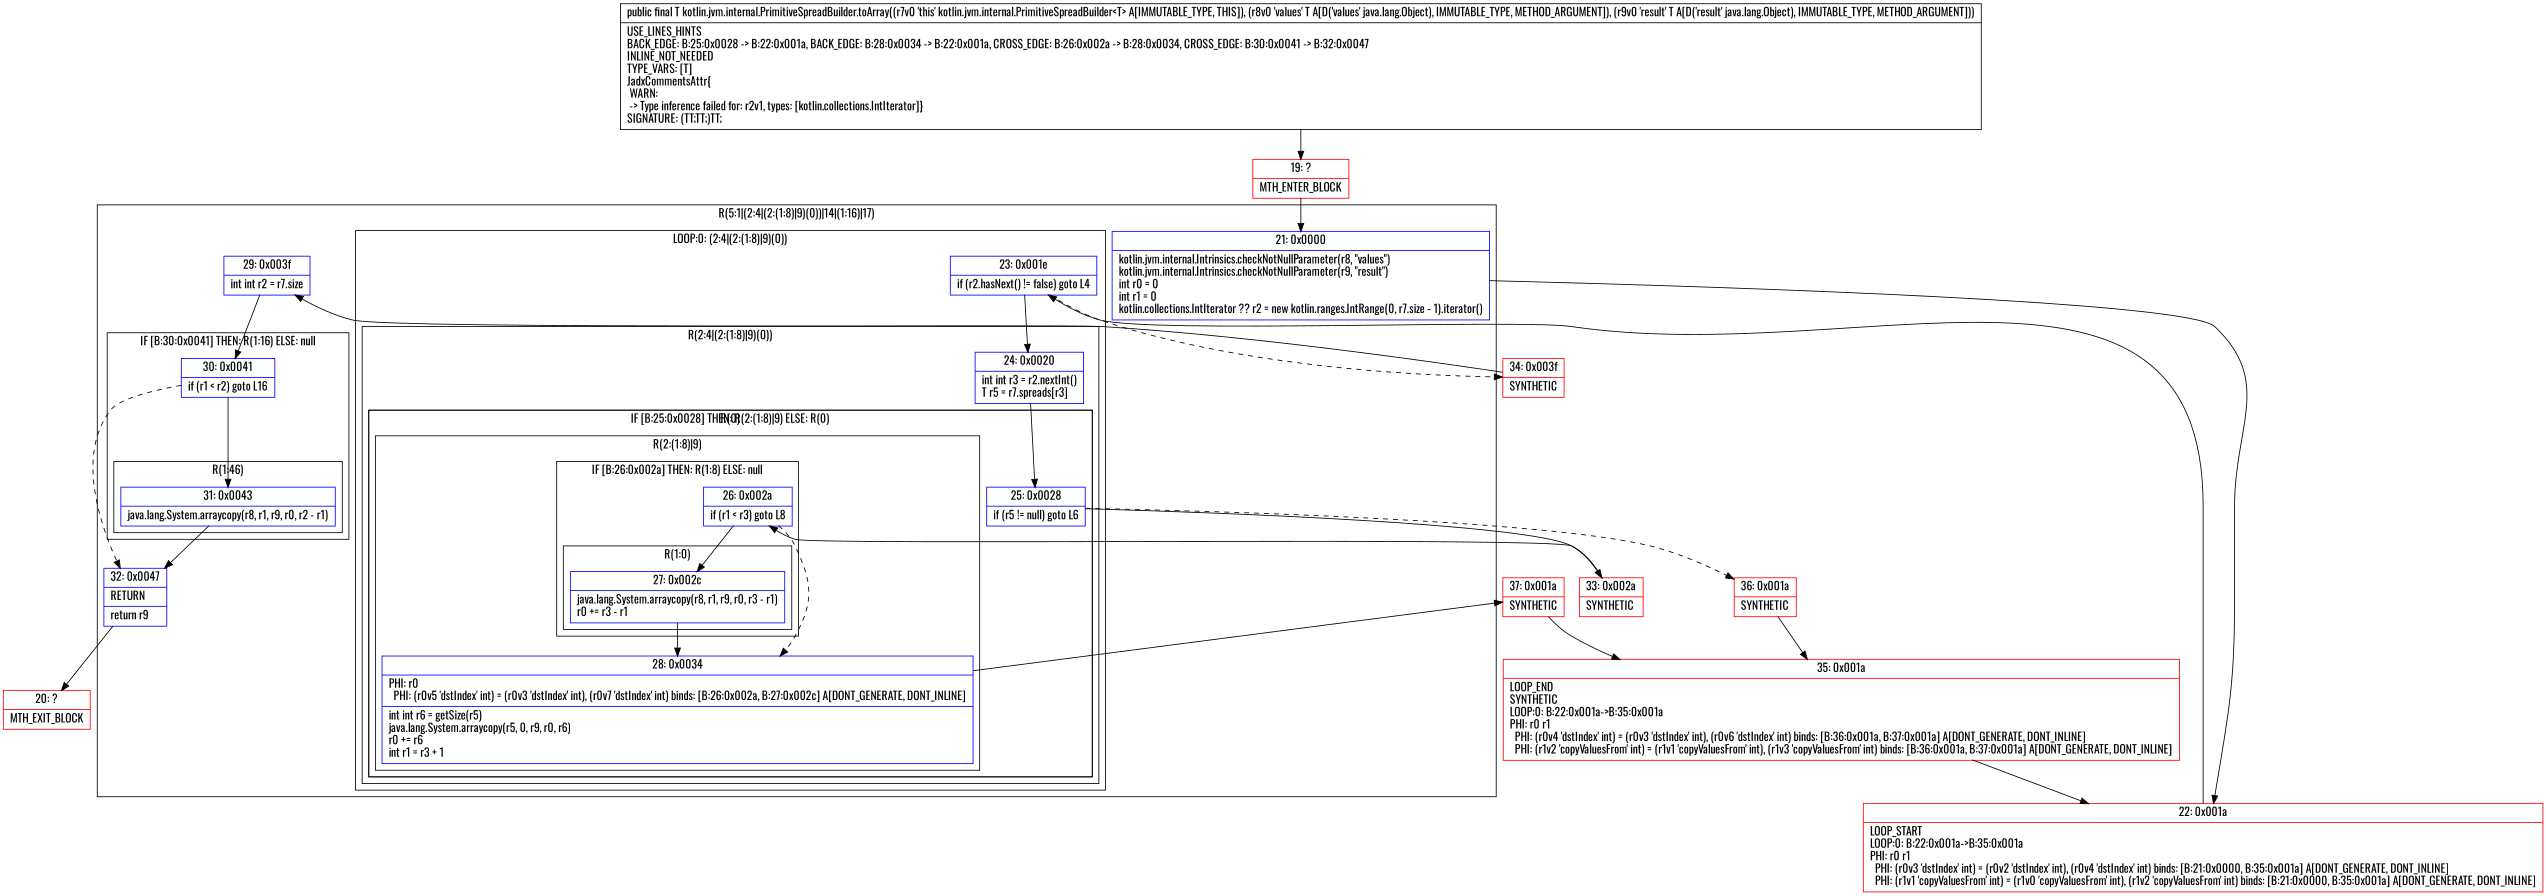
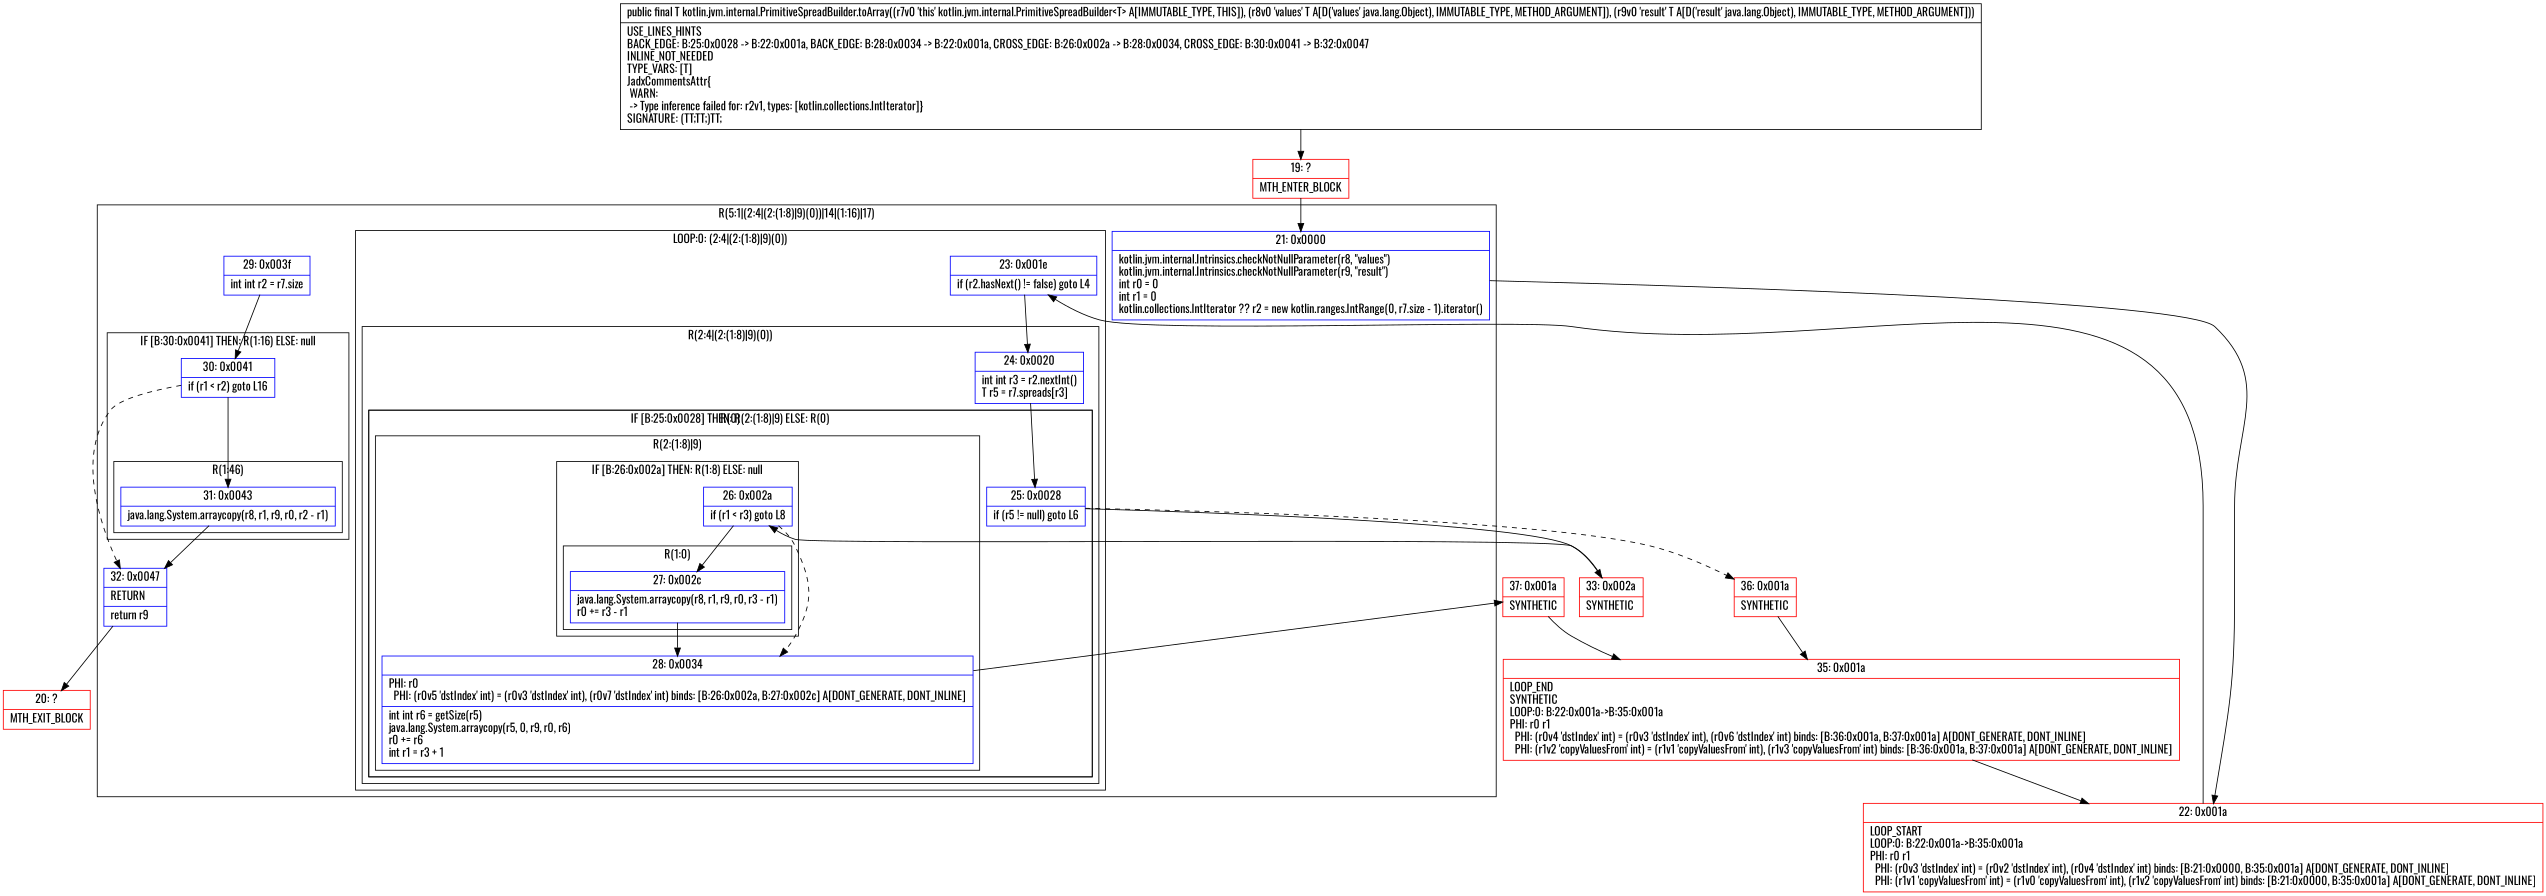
(1533, 378) -> none
